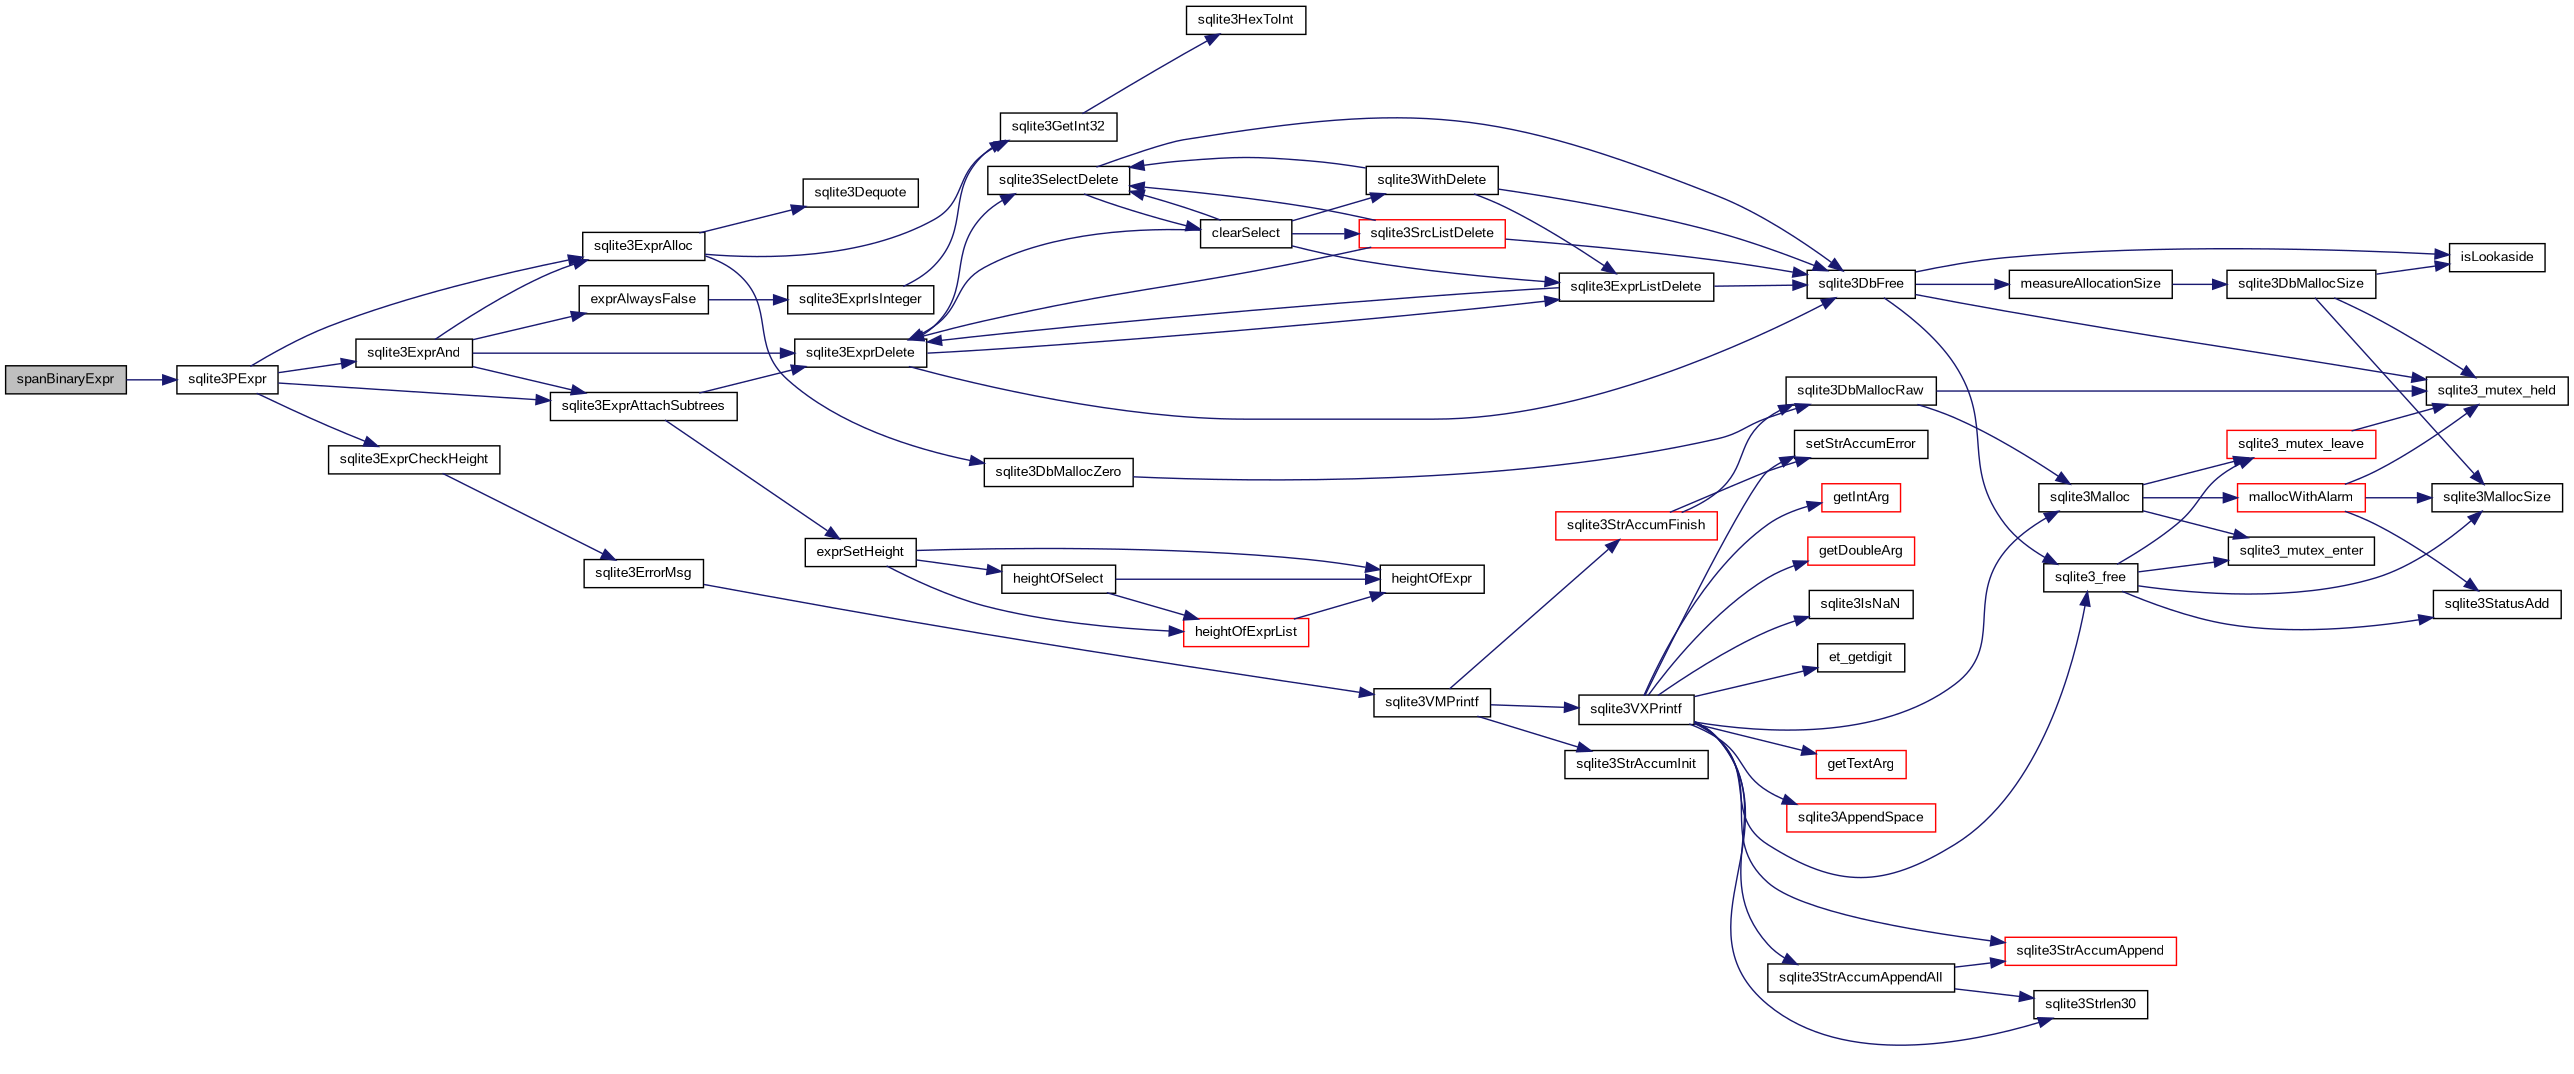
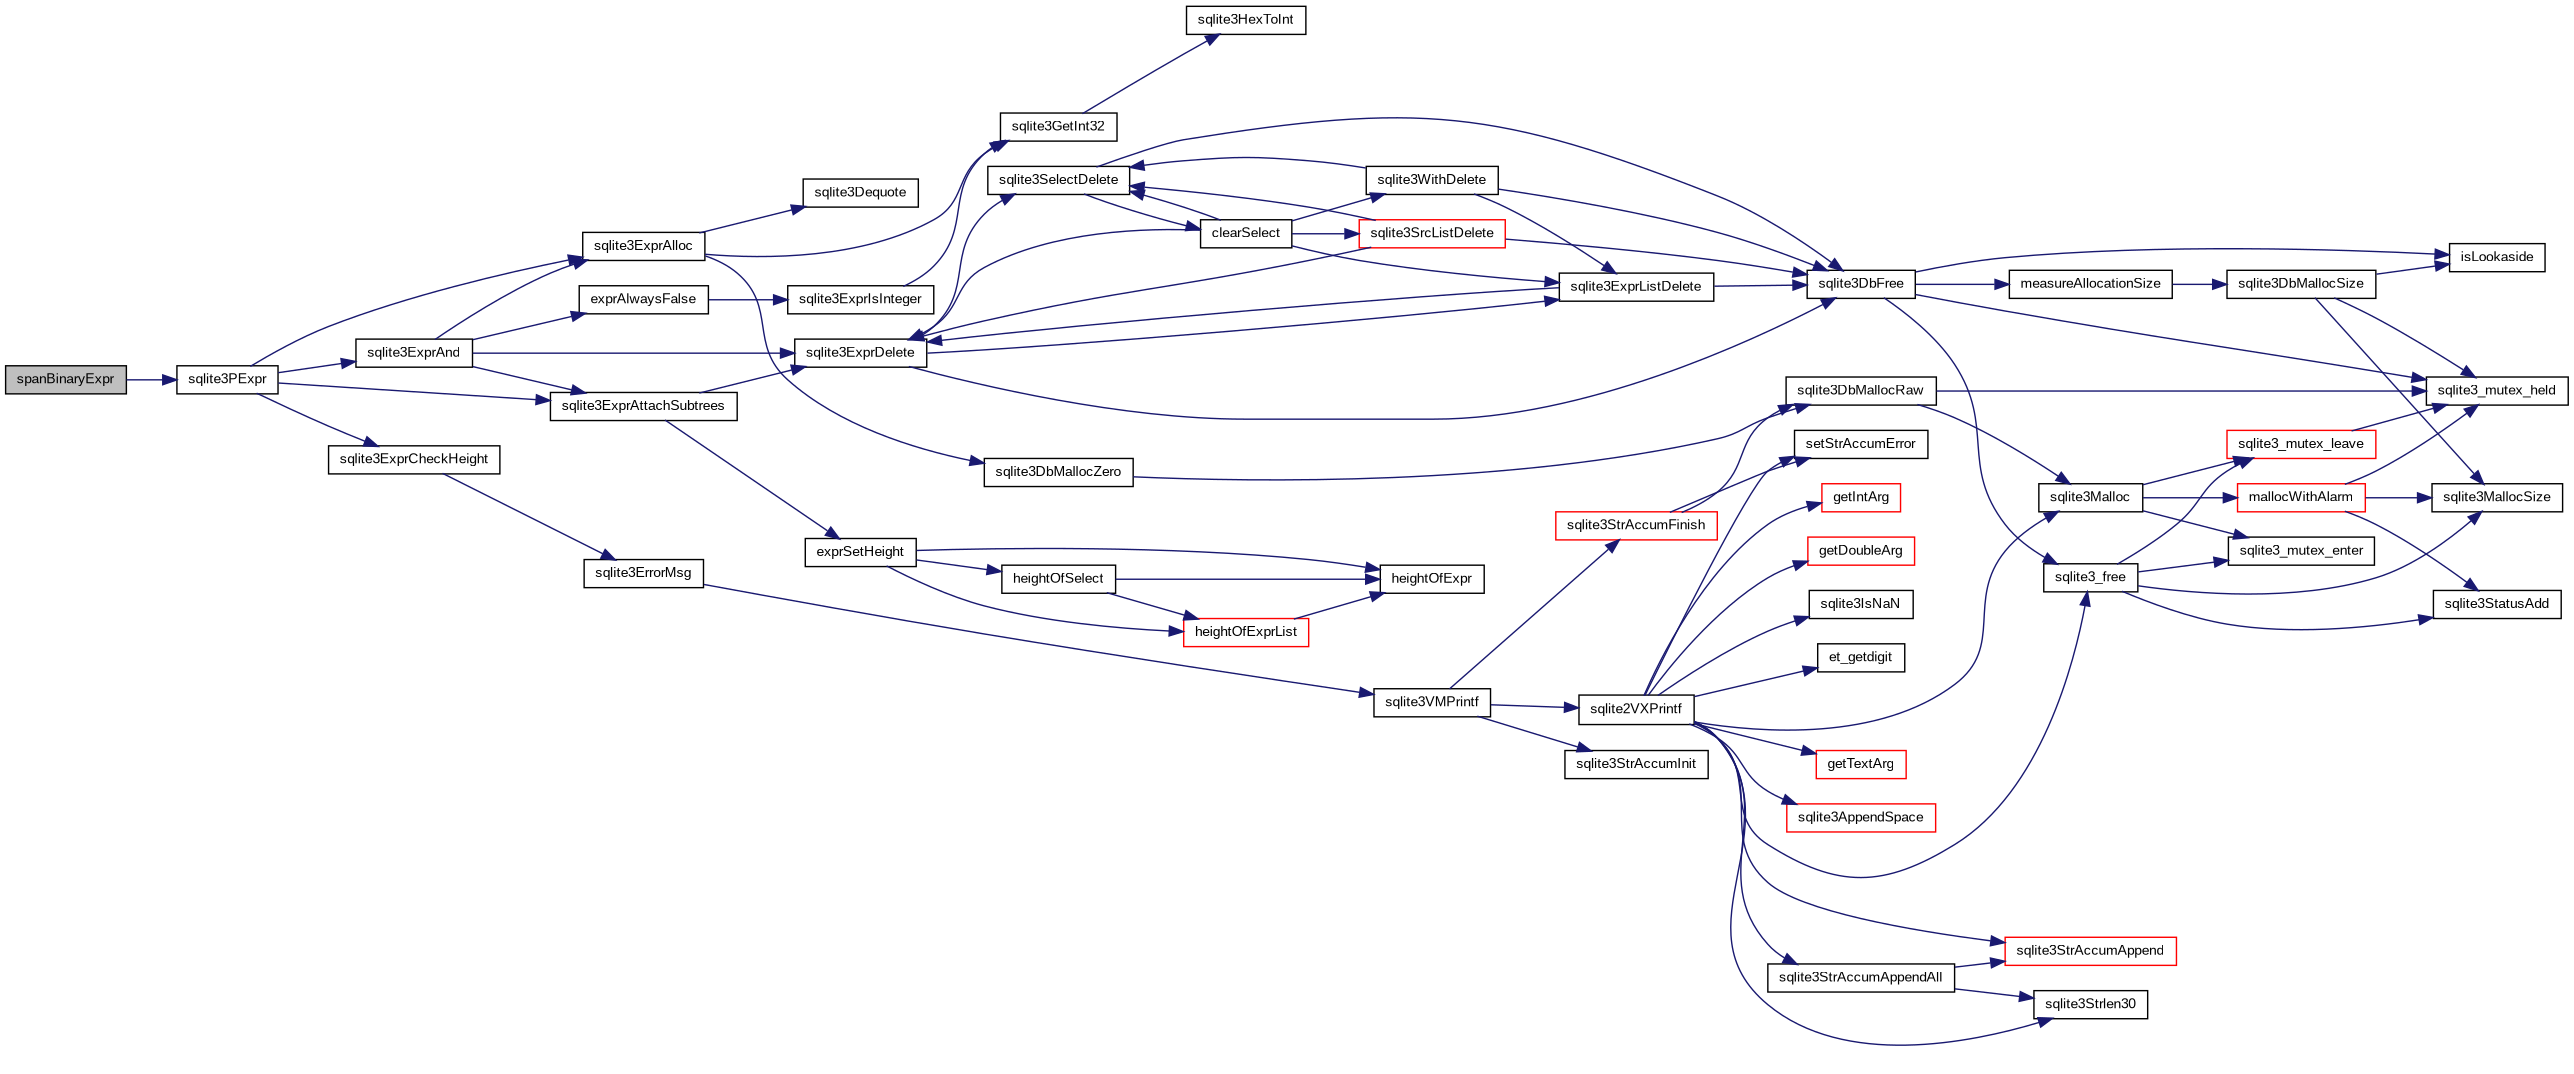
(1637, 710) -> (1637, 710)
